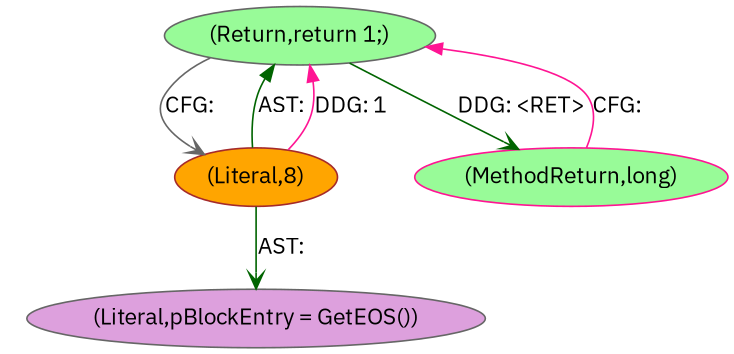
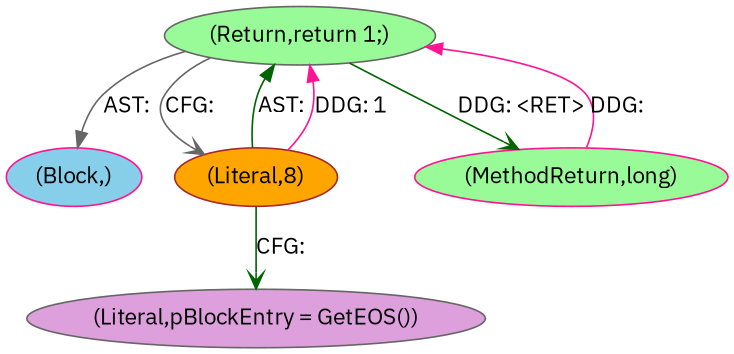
(620, 106) -> (620, 106)
none -> (74, 177)
(284, 248) -> (284, 248)
